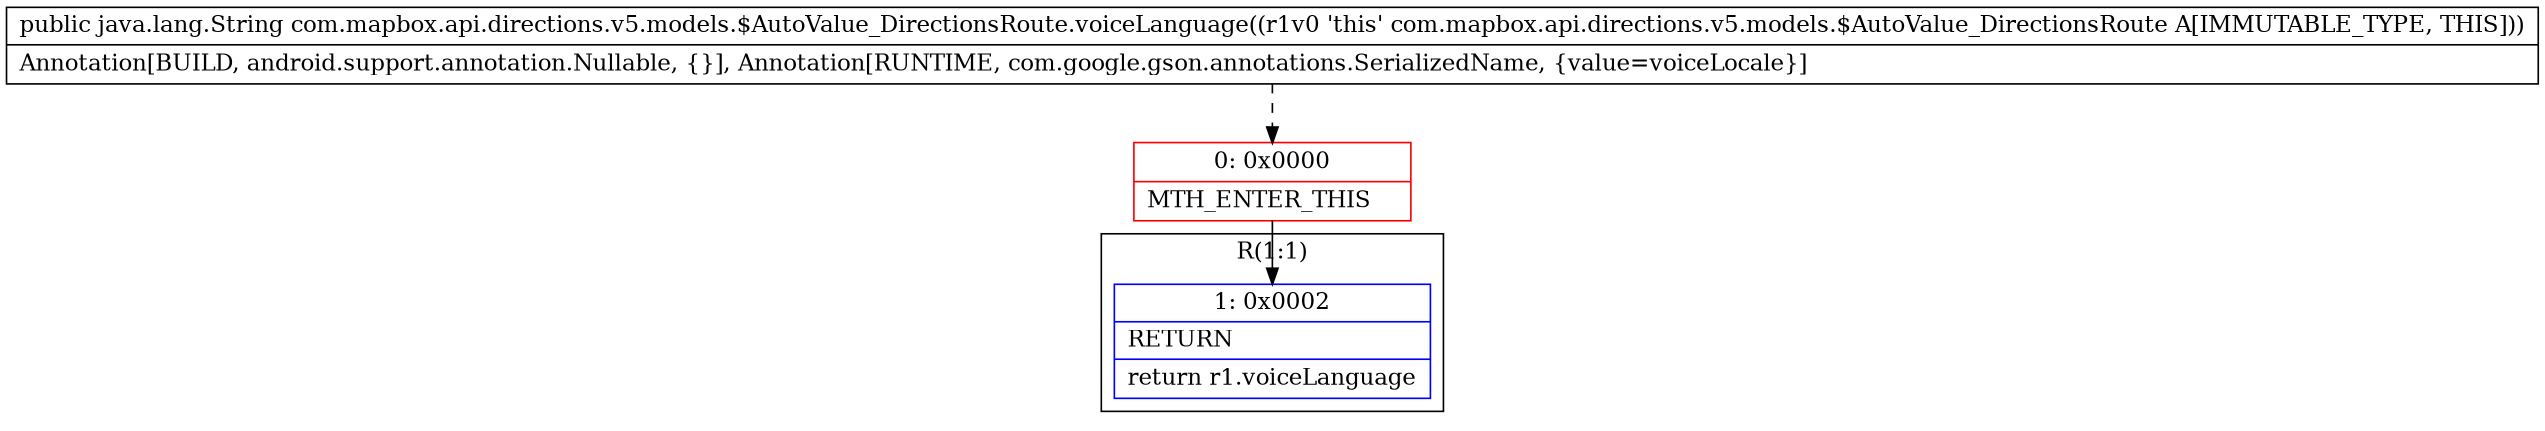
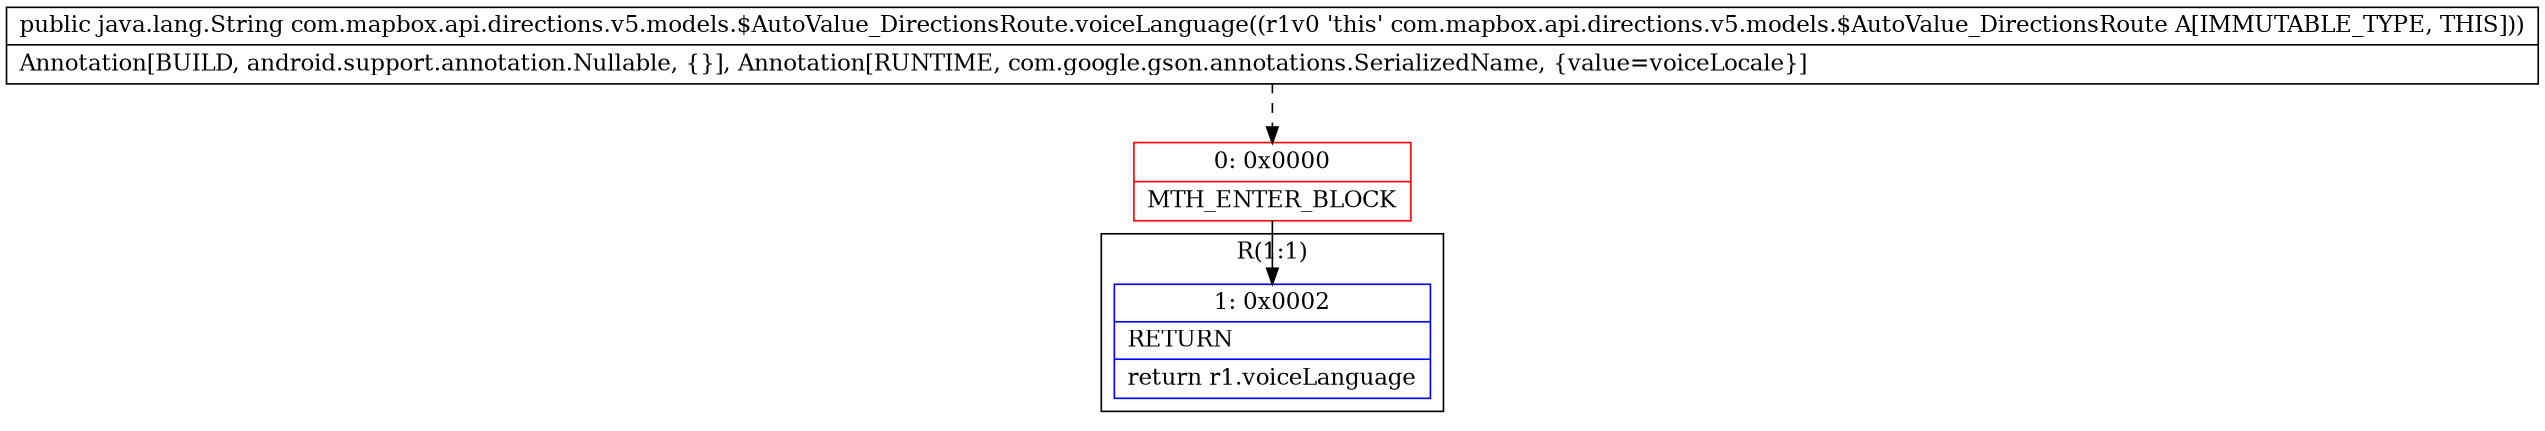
(1259, 200) -> (1272, 200)
